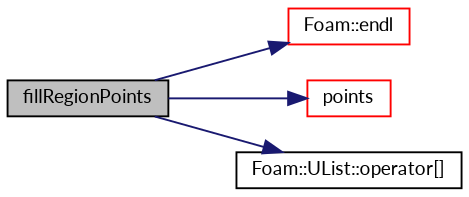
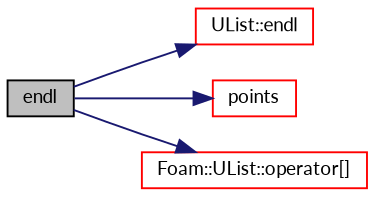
(349, 26) -> (254, 26)
(88, 98) -> (41, 98)
(349, 170) -> (254, 170)
